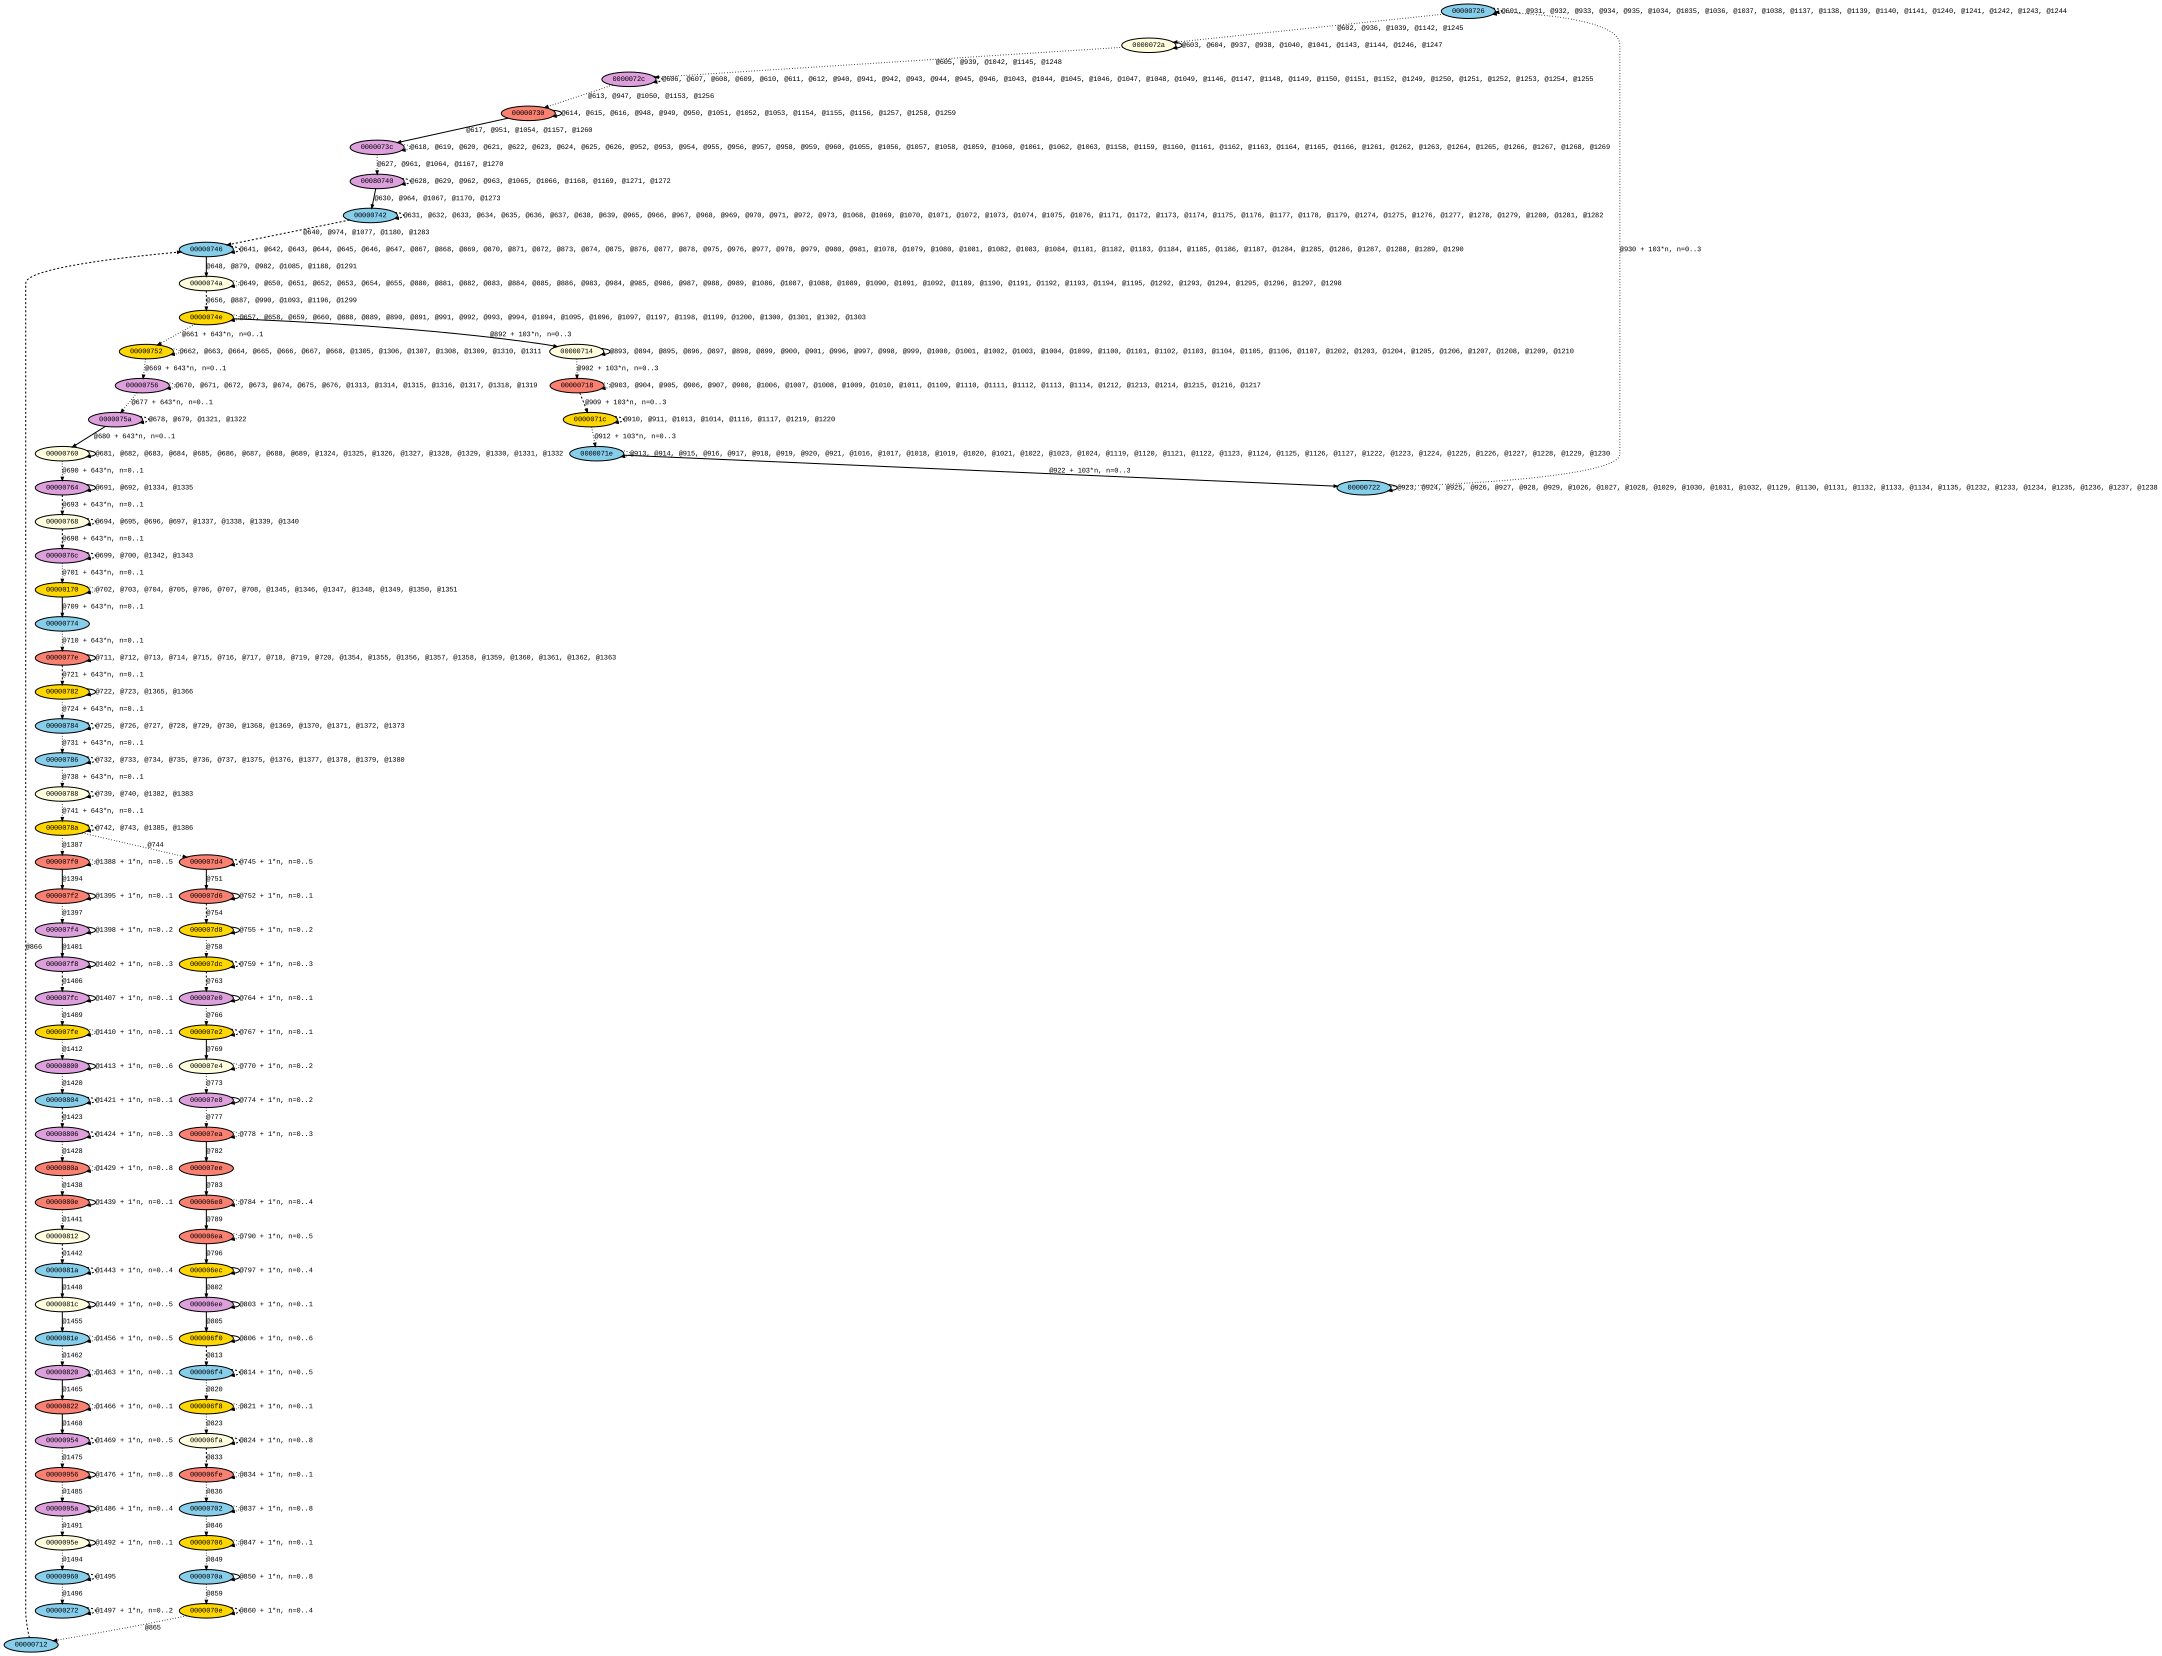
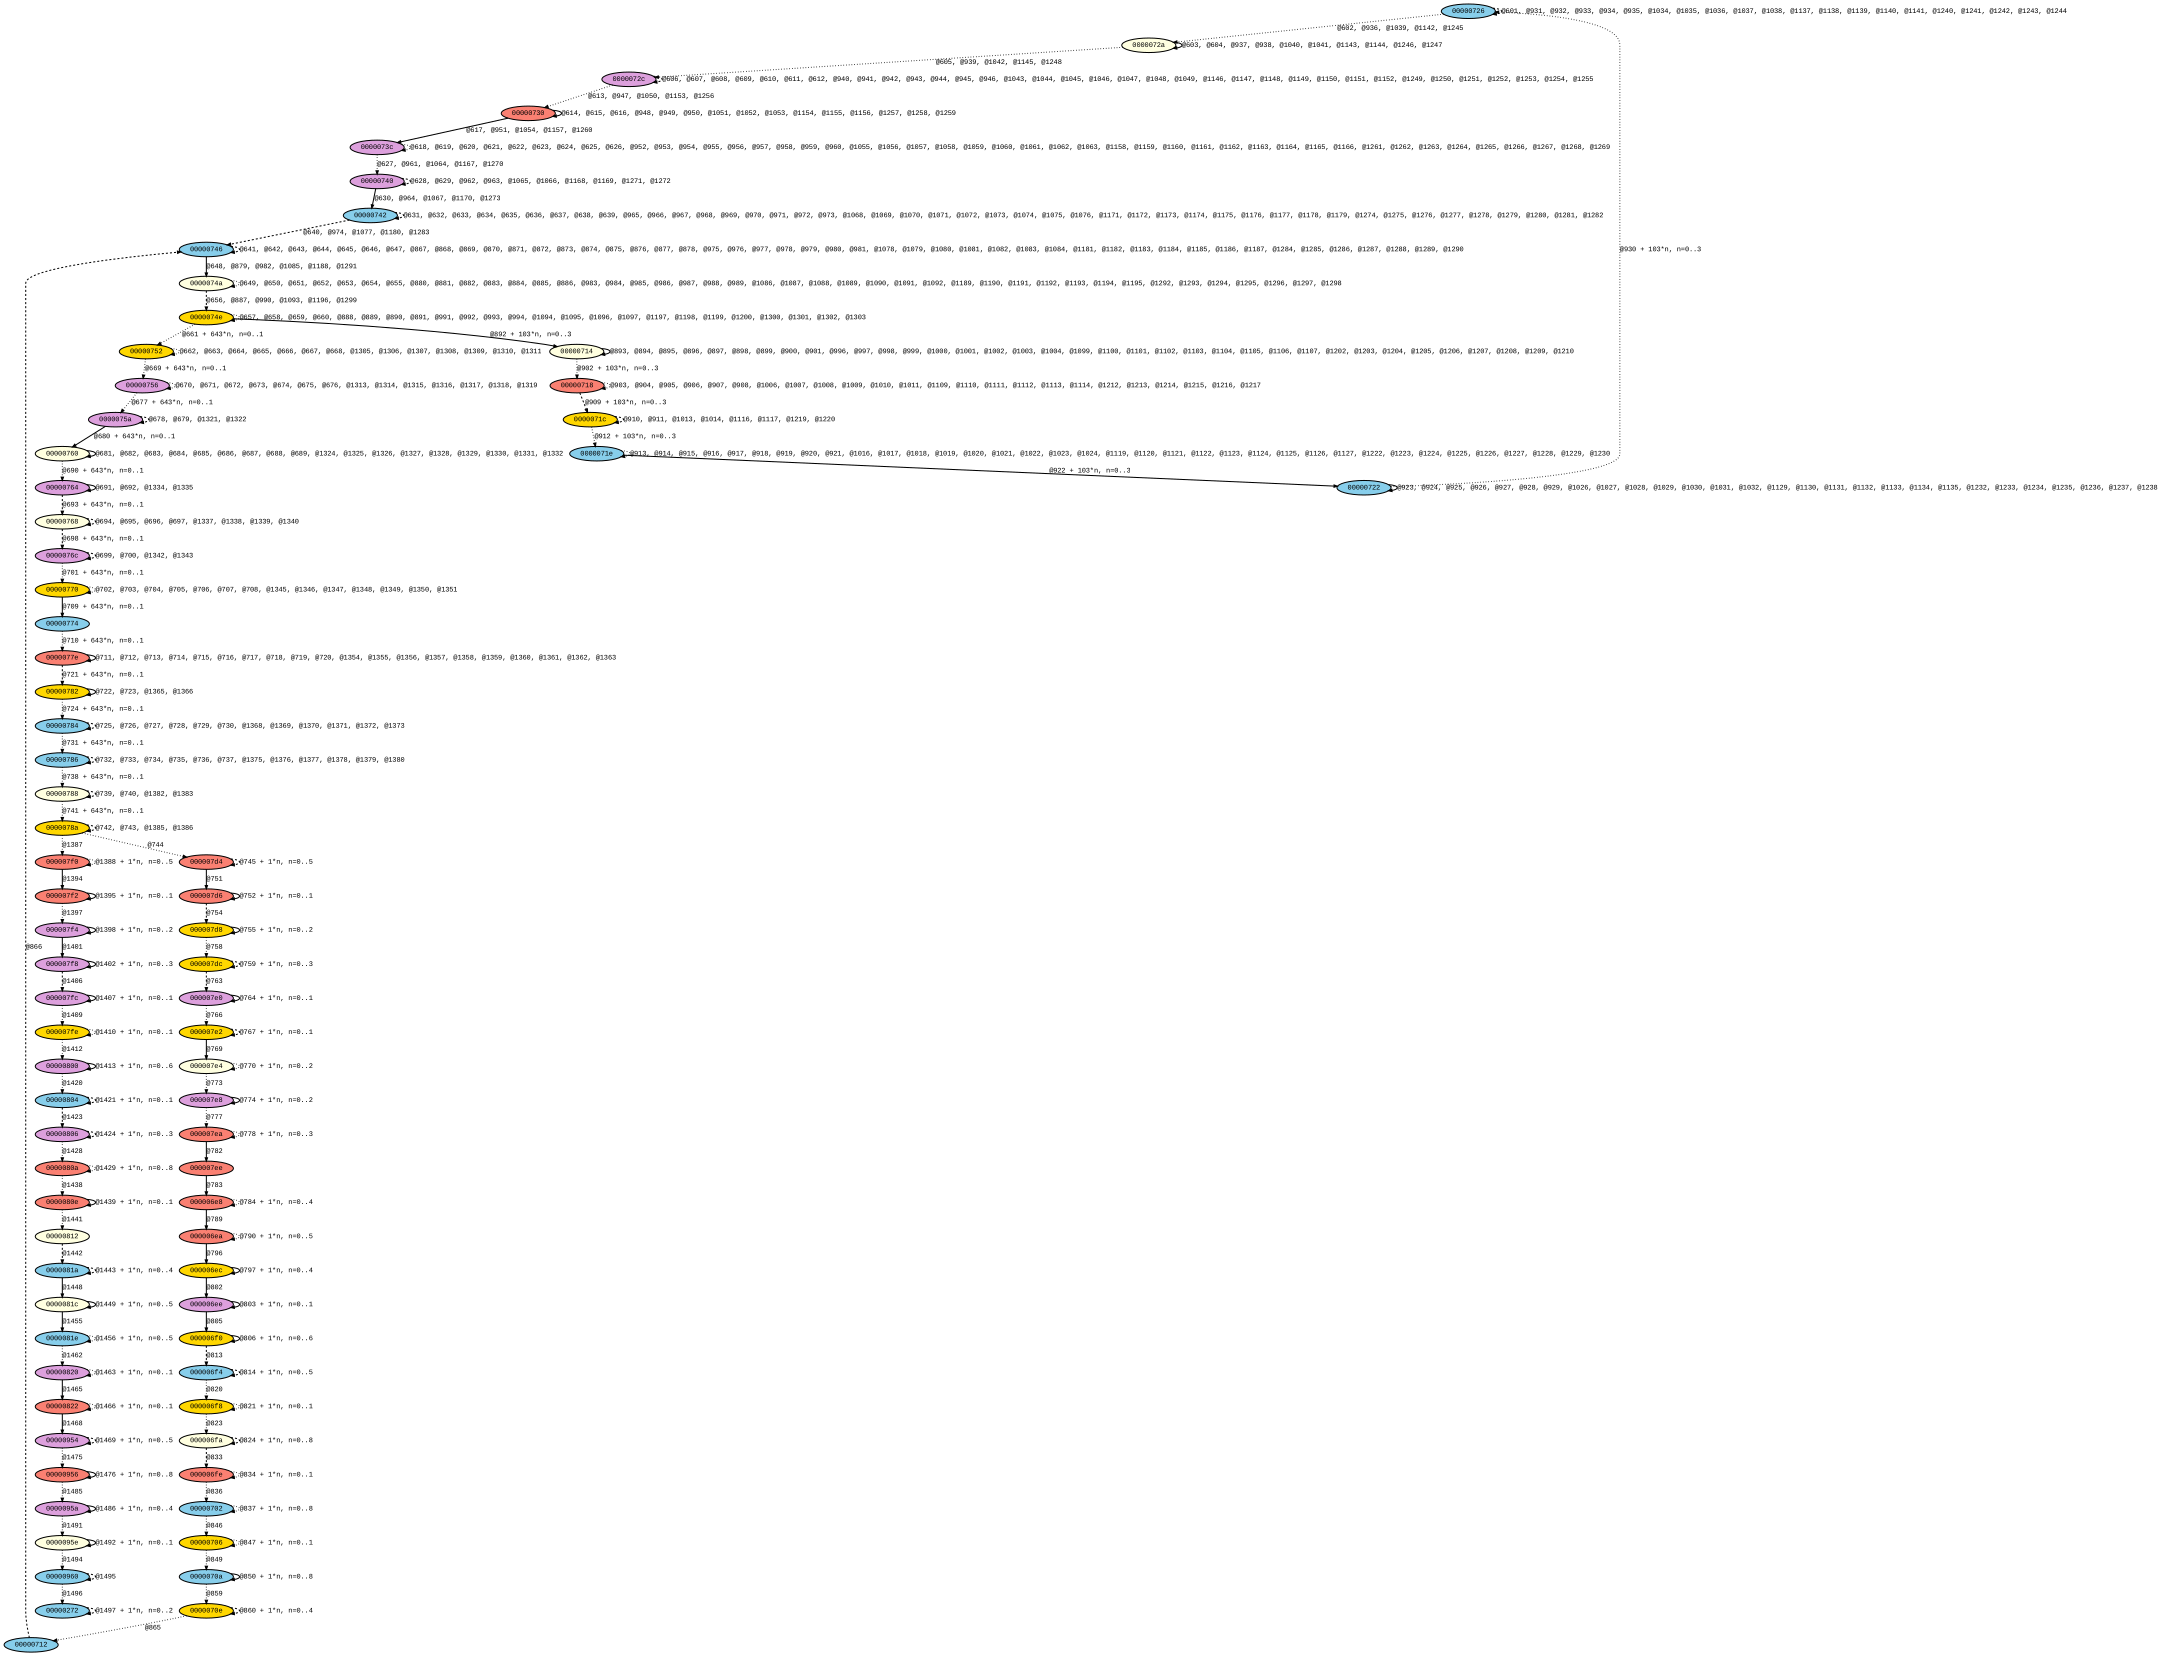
(377, 181) -> (377, 181)
(62, 590) -> (62, 590)
